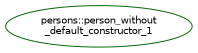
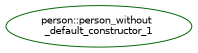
(99, 26) -> (99, 26)
